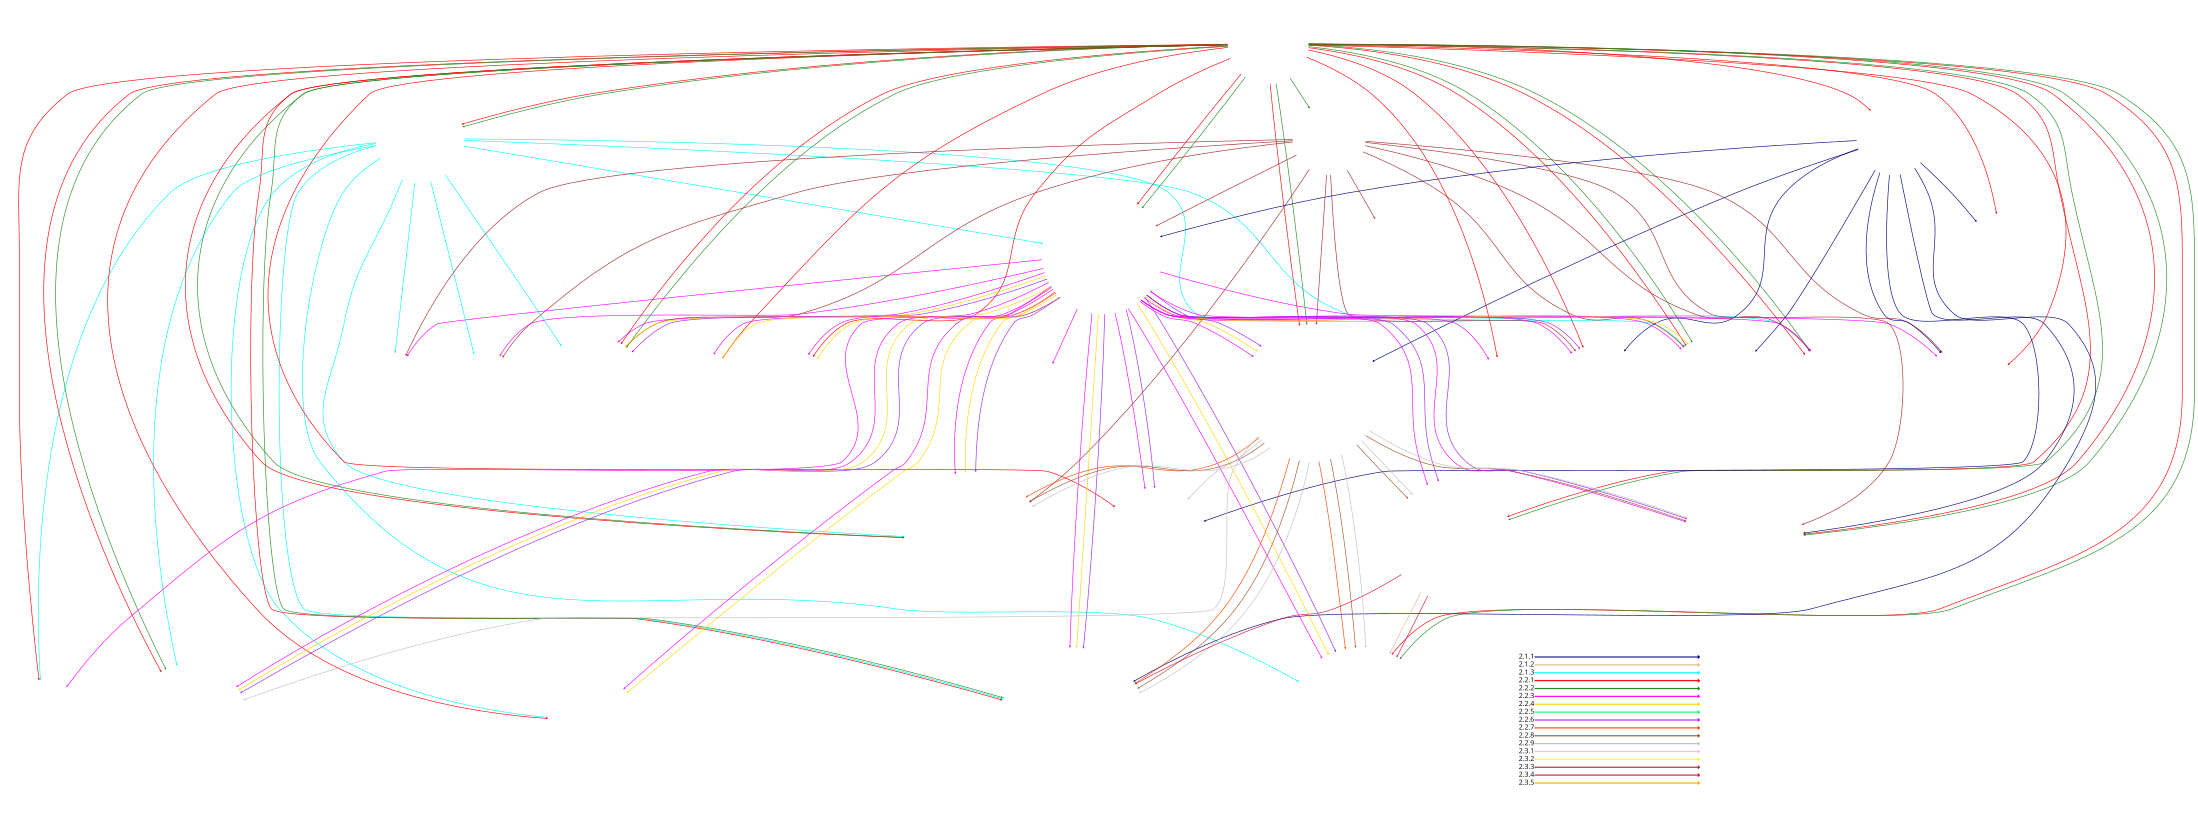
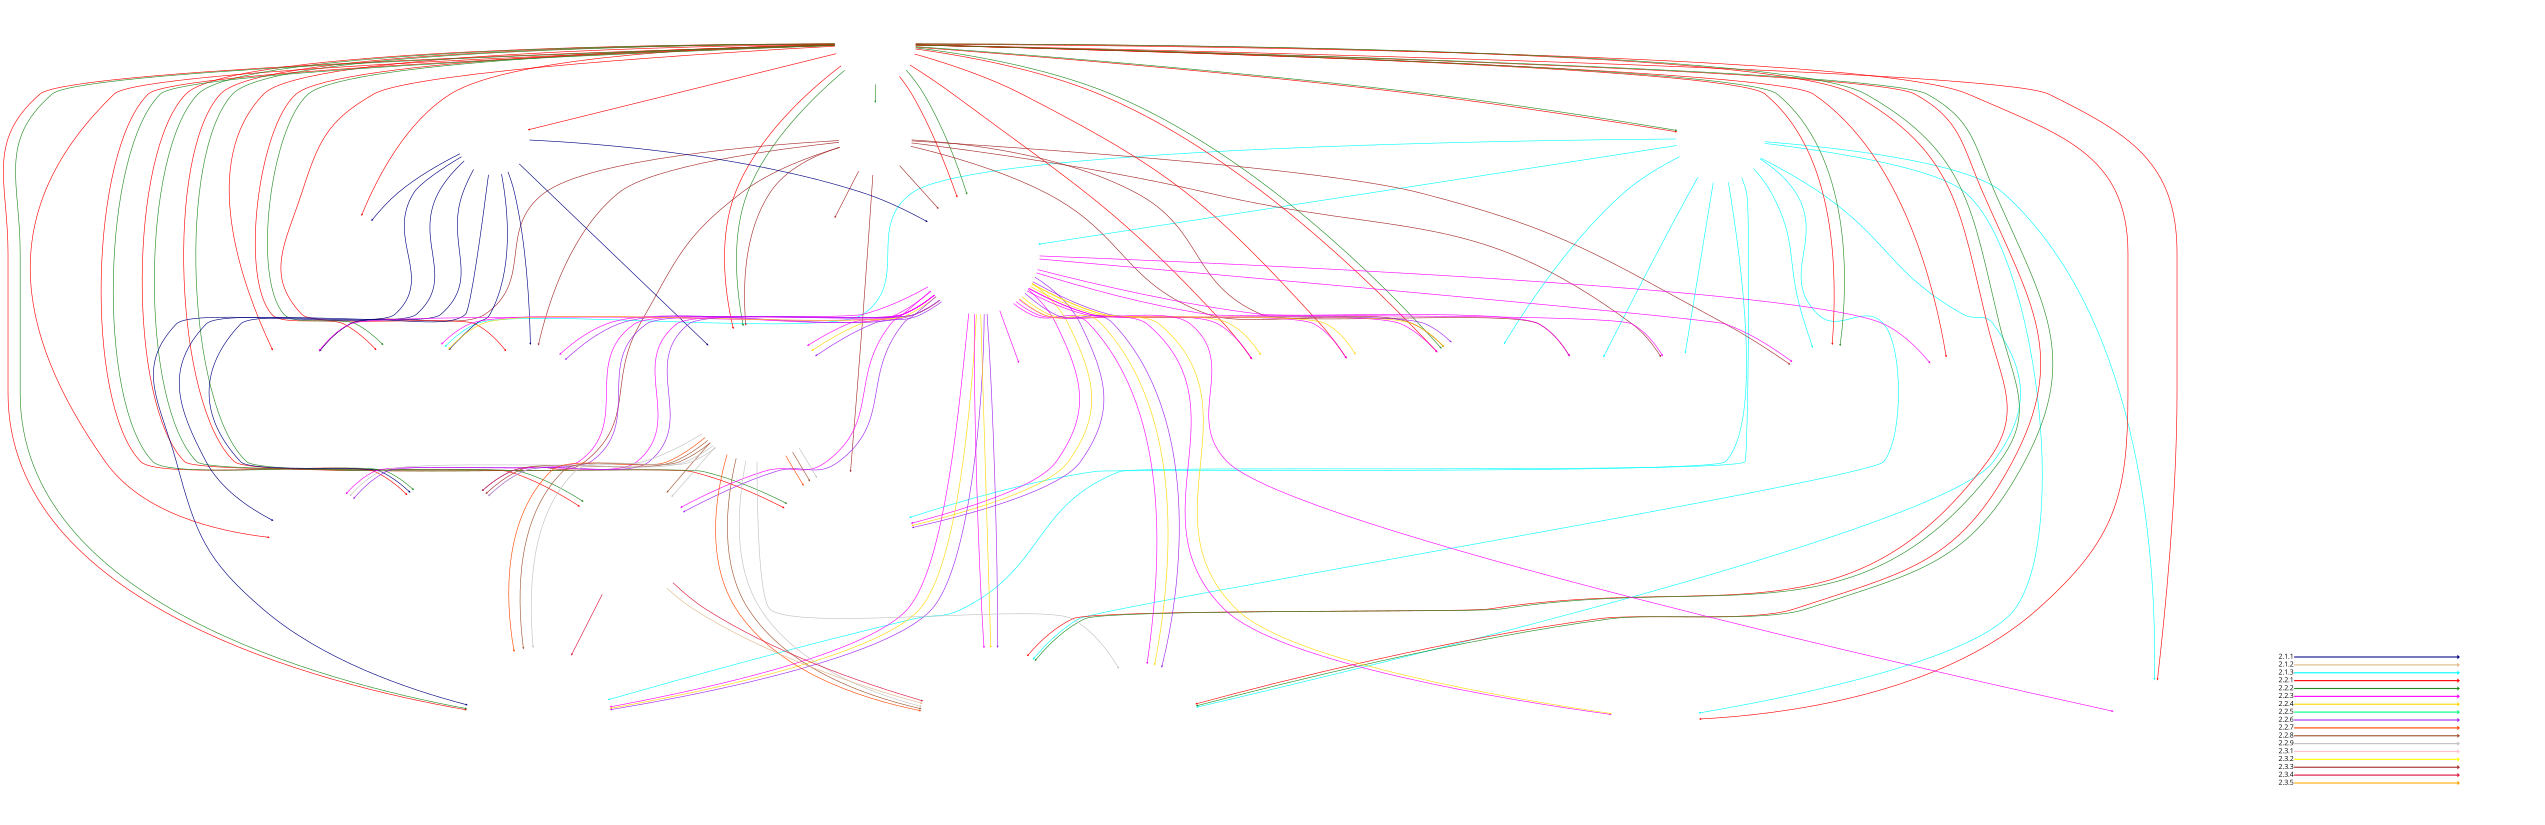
(1514, 270) -> none
